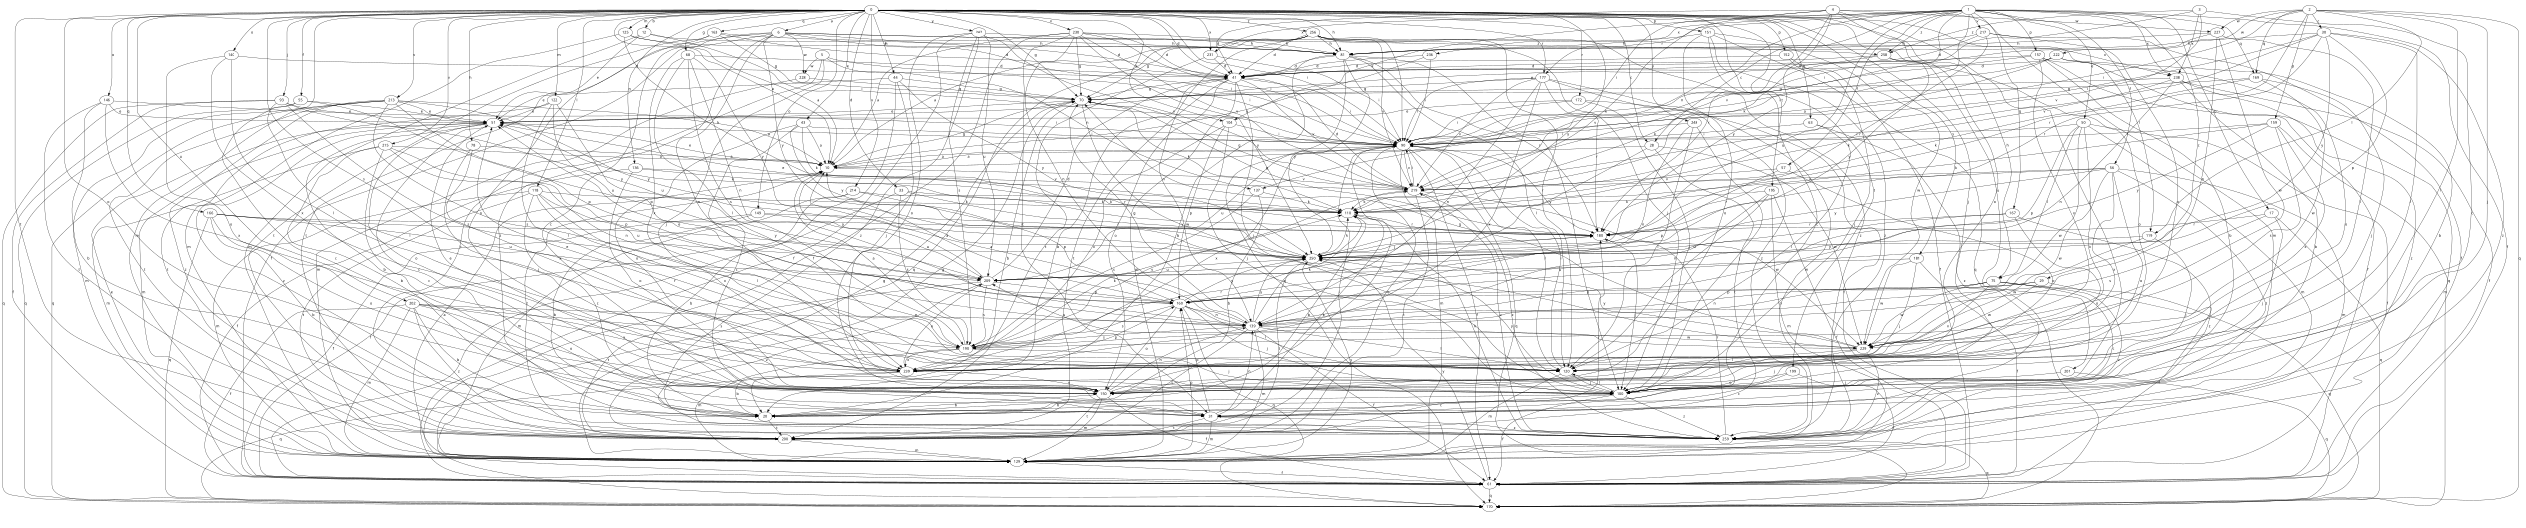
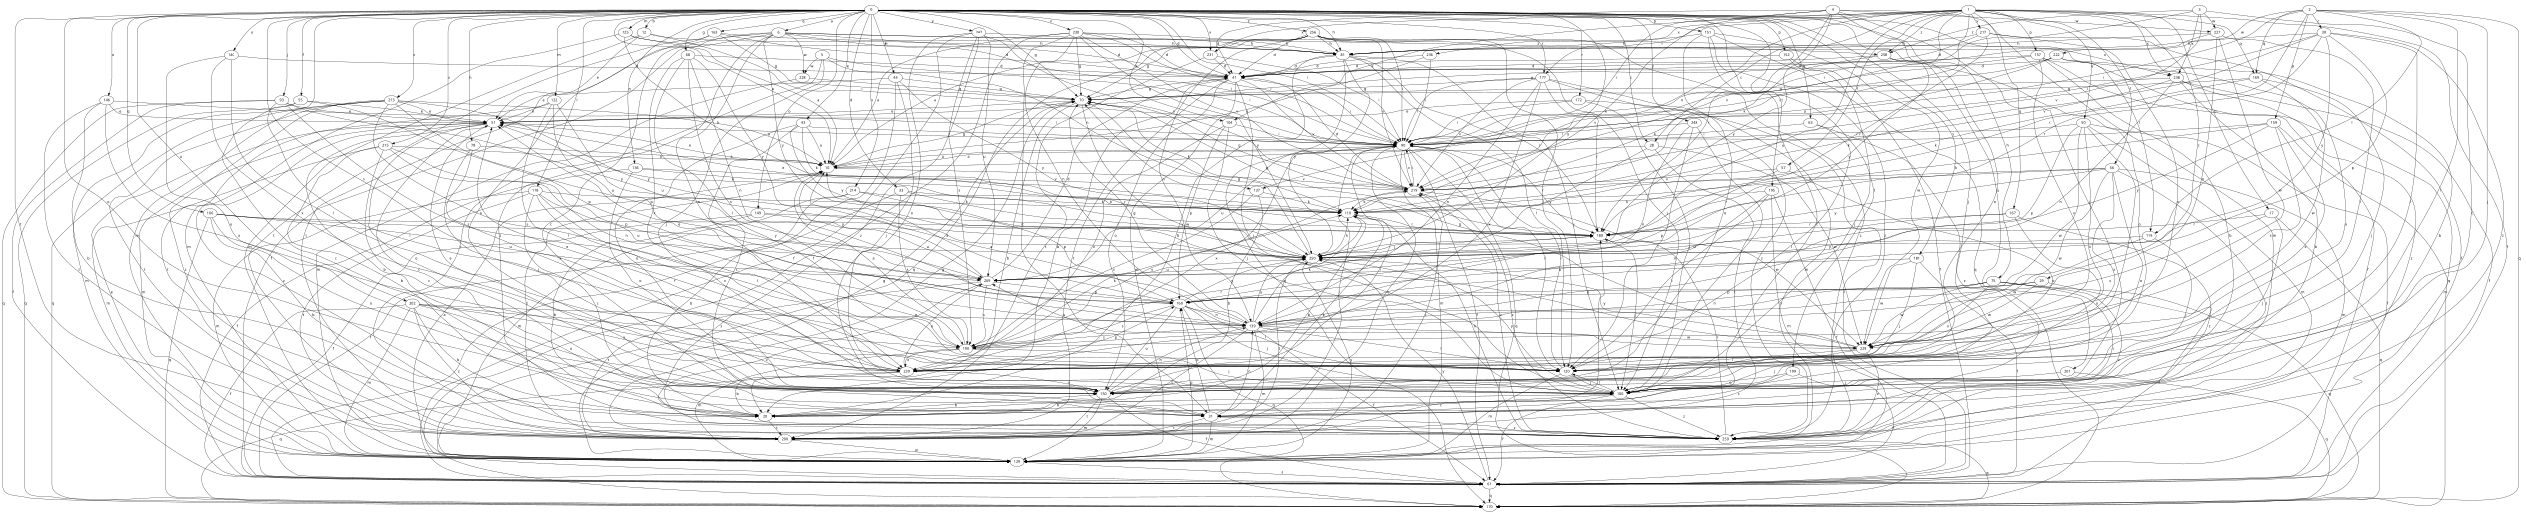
(2262, 13) -> (2210, 19)
none -> (1222, 178)
(2045, 206) -> (1982, 346)
(1323, 396) -> (1320, 423)
